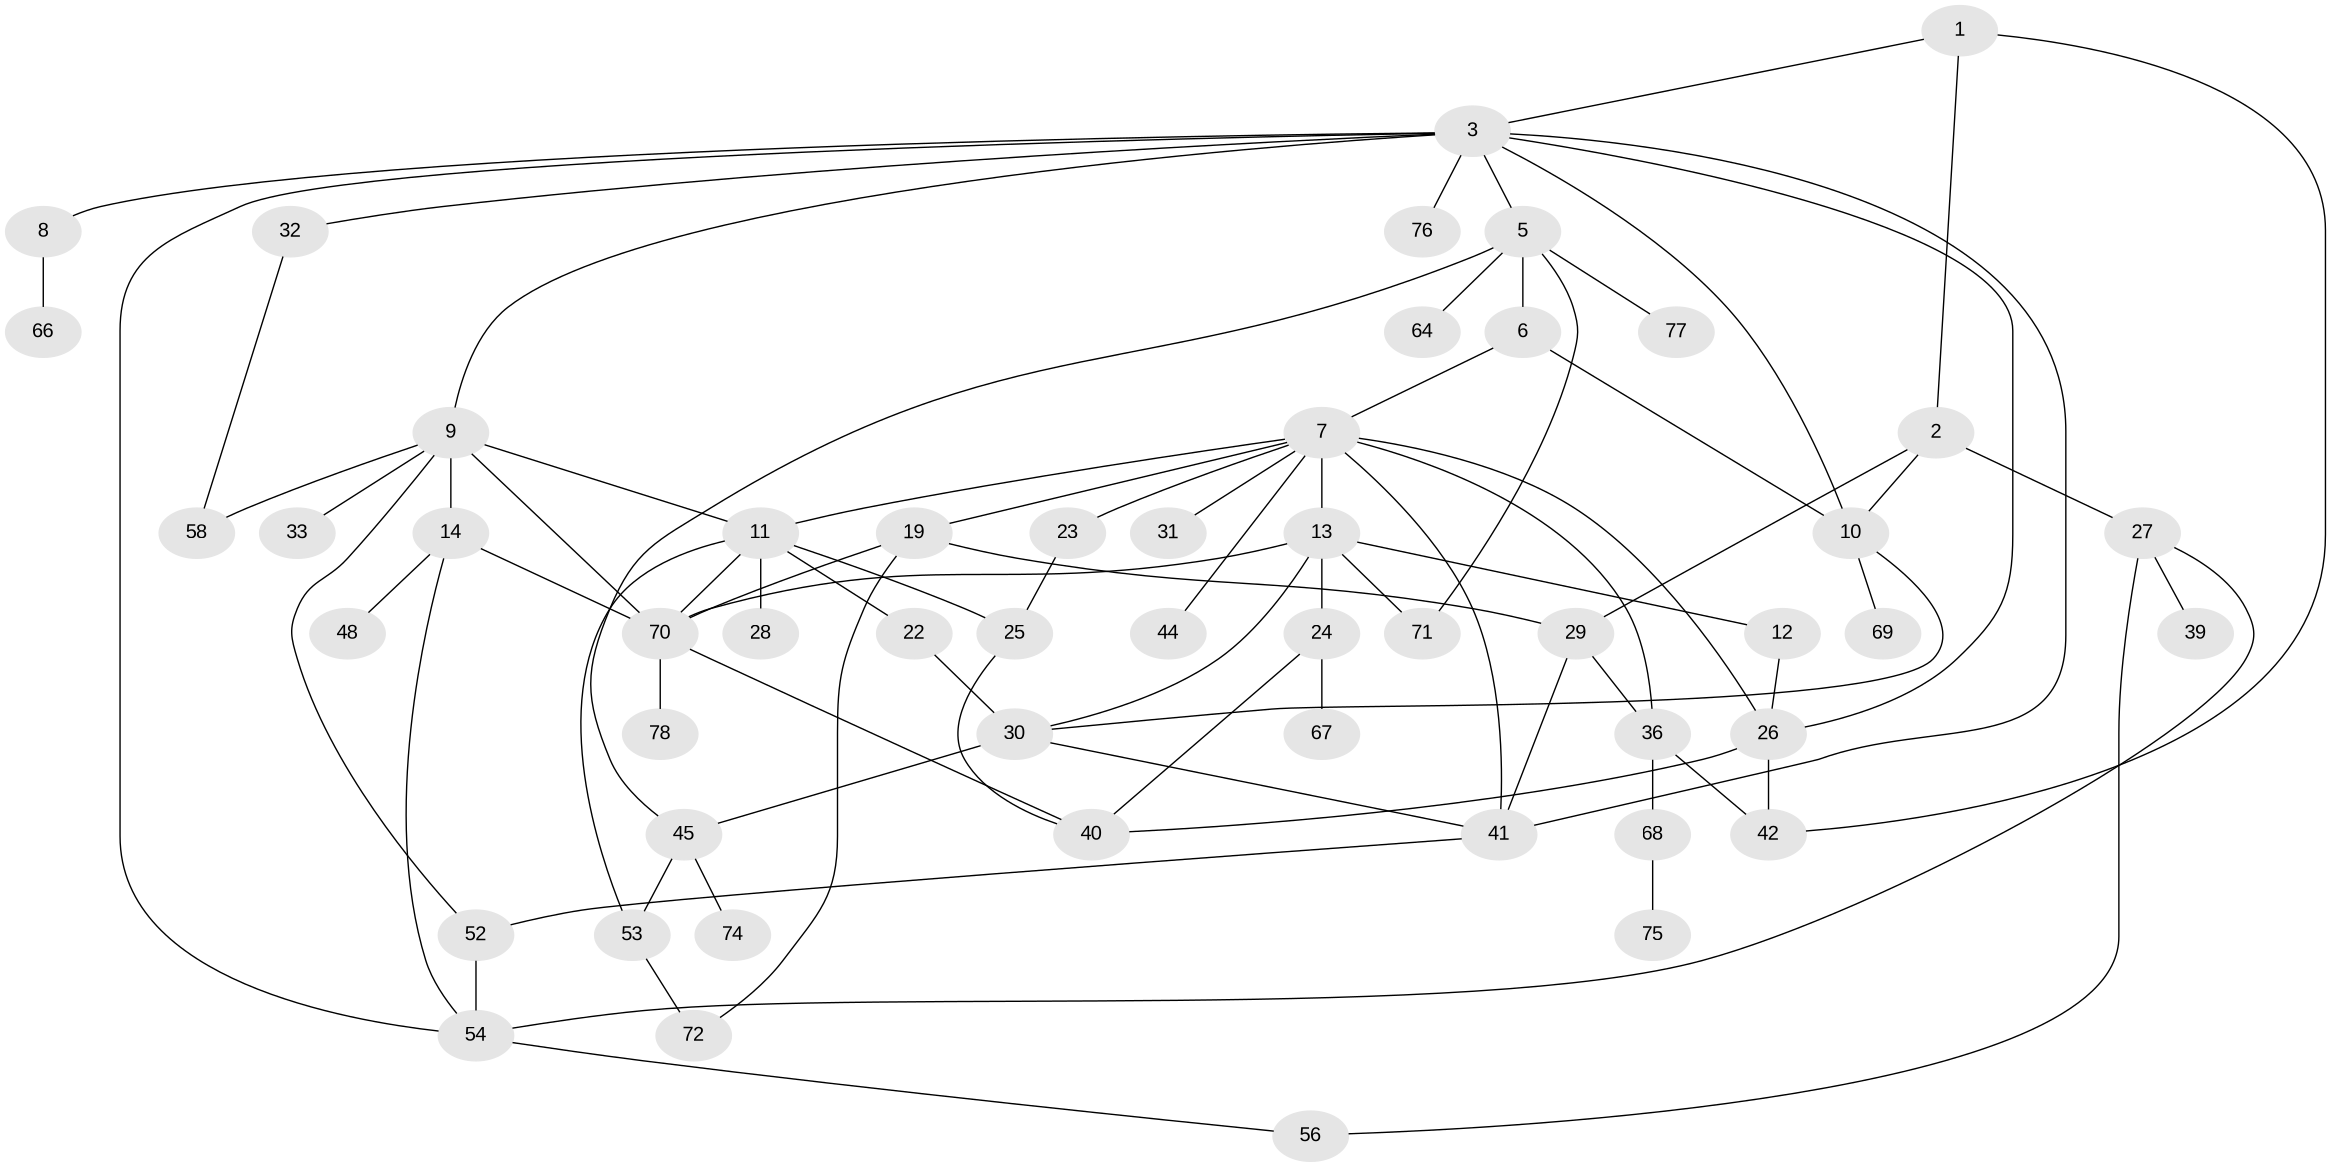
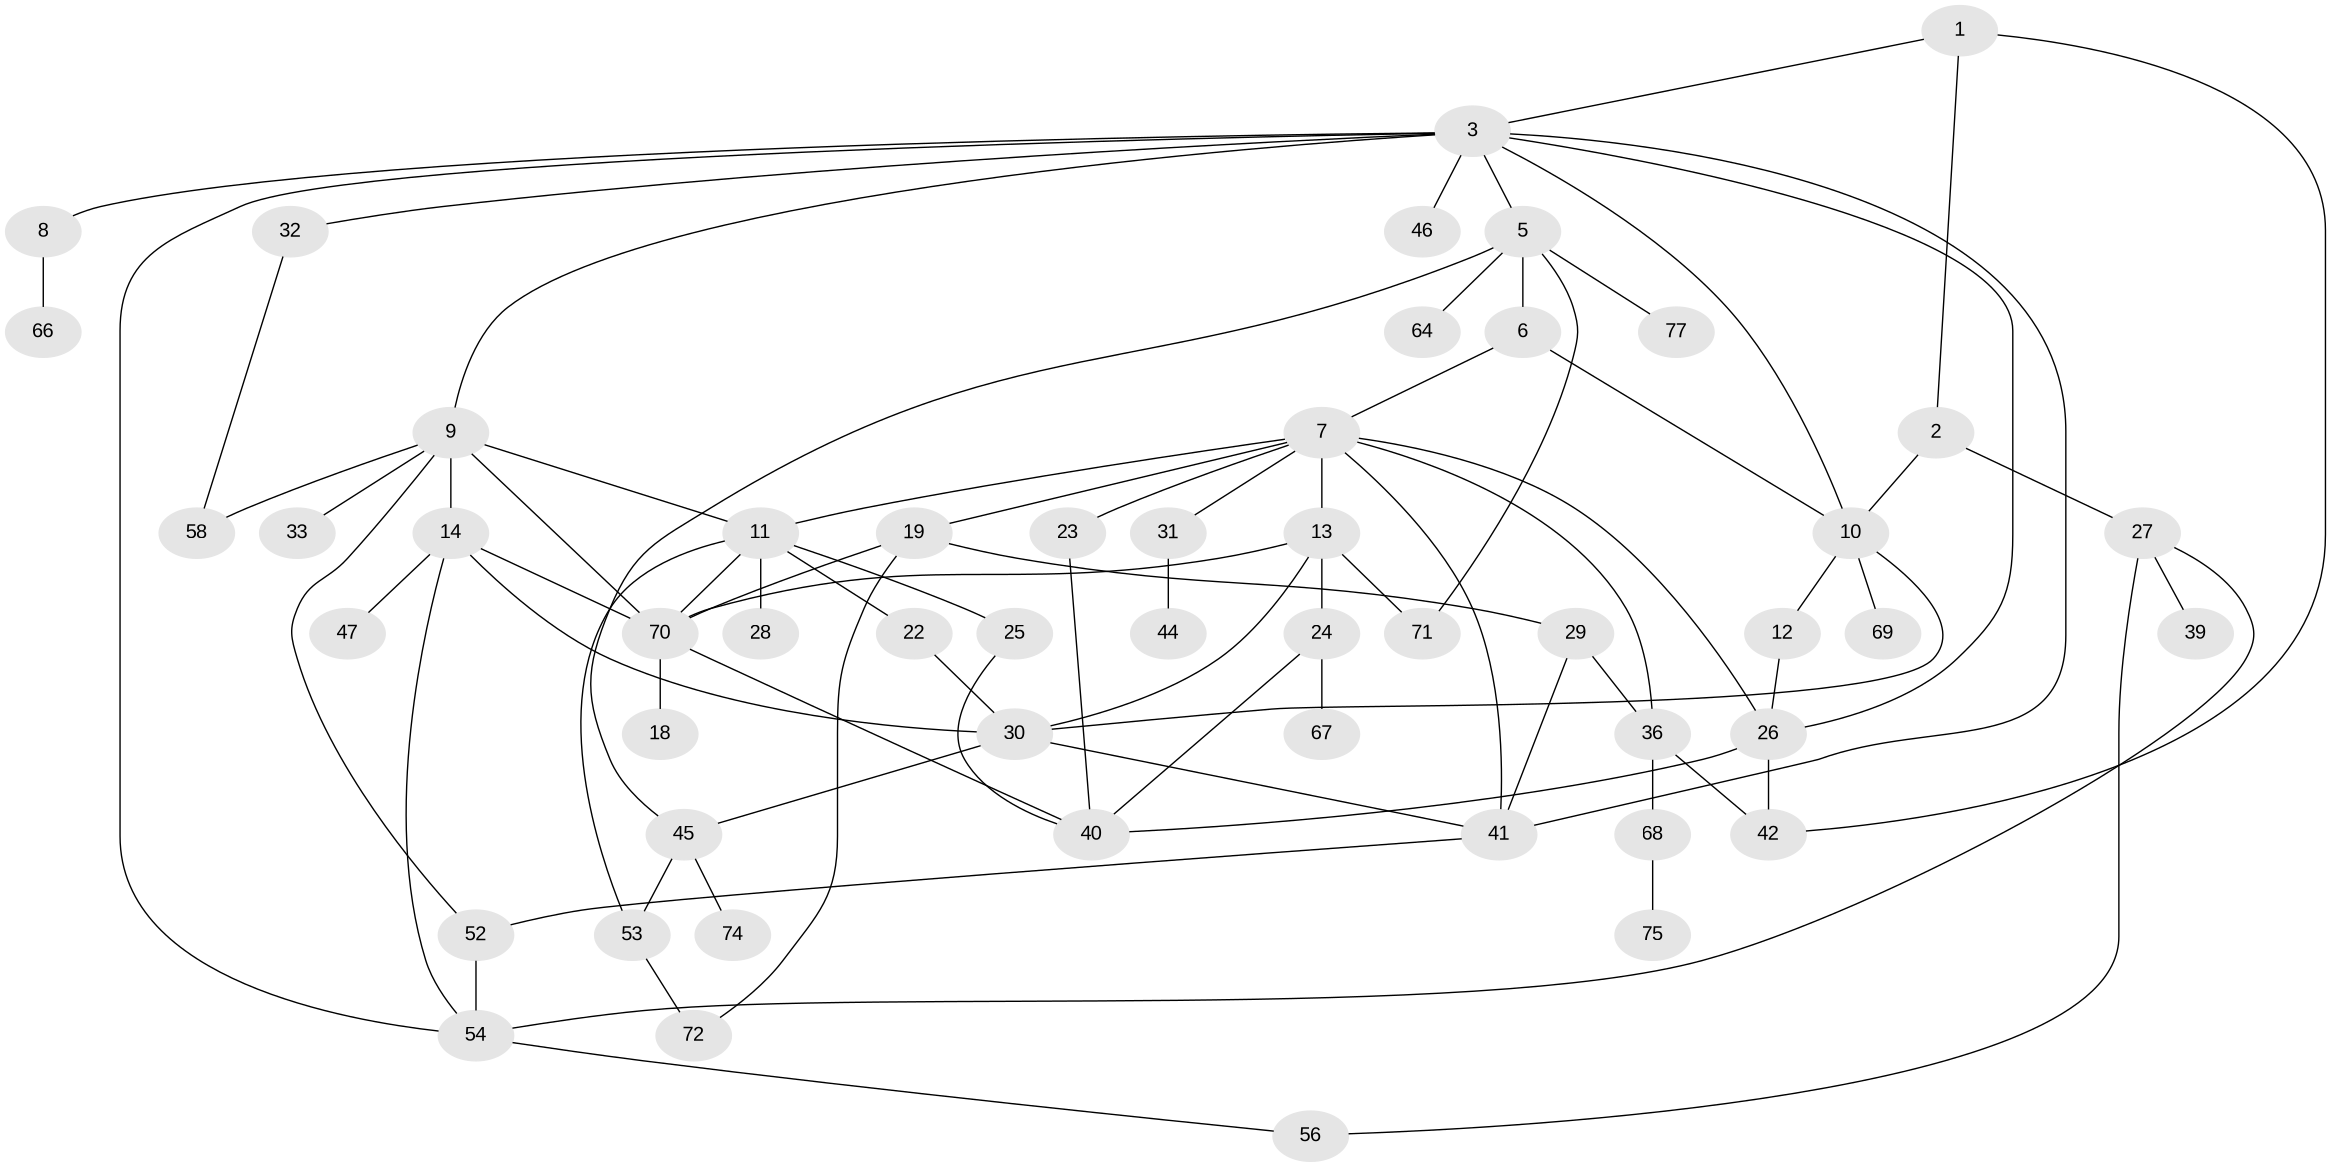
(1422, 232) -> (1422, 232)
(1245, 533) -> (1168, 587)
(1756, 533) -> none
(1552, 583) -> (1817, 584)
(1041, 584) -> (1080, 684)
(348, 634) -> (348, 634)
none -> (705, 692)
(660, 734) -> (660, 734)
